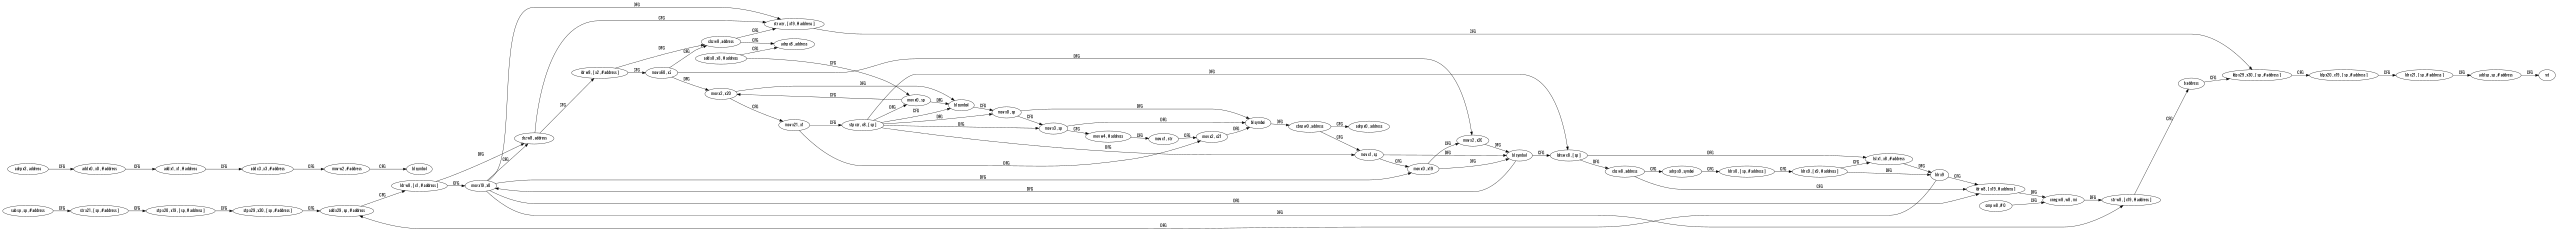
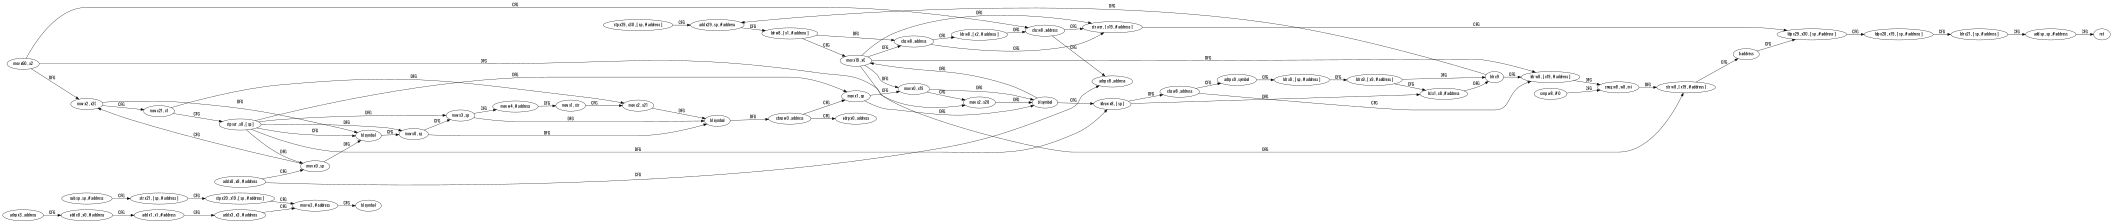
(635, 73) -> none
(223, 211) -> (280, 202)
